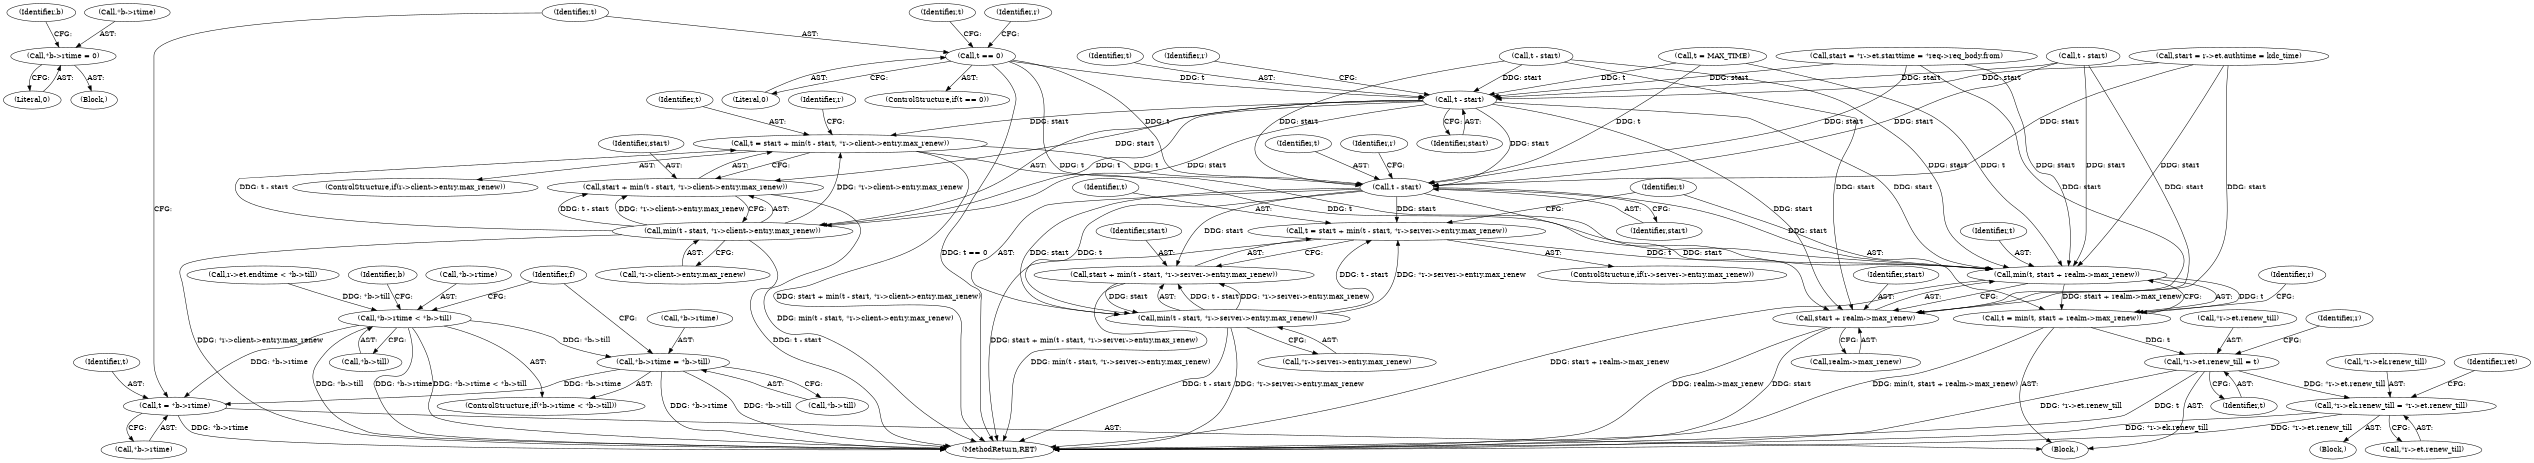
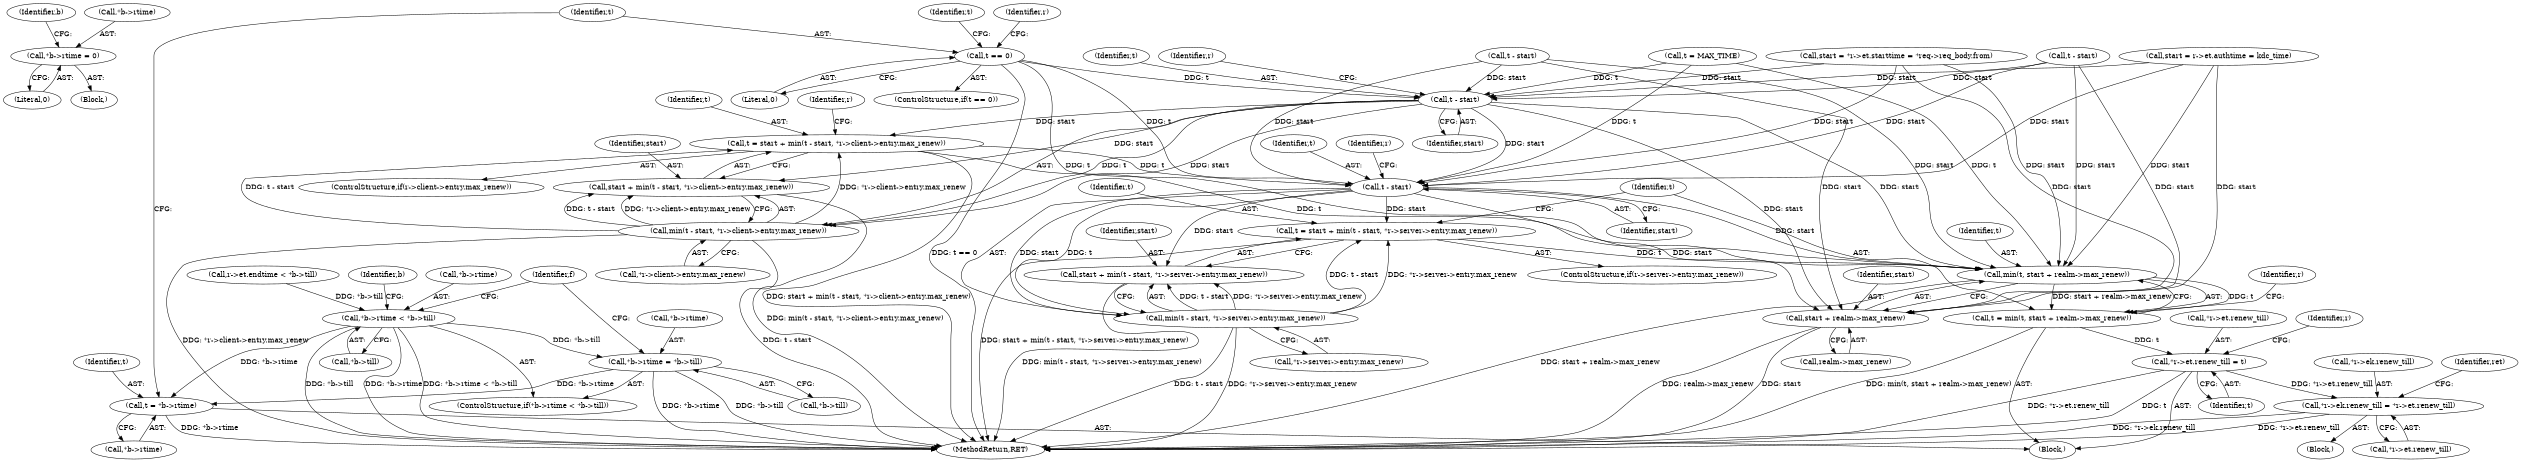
(1128, 297) -> (1127, 297)
